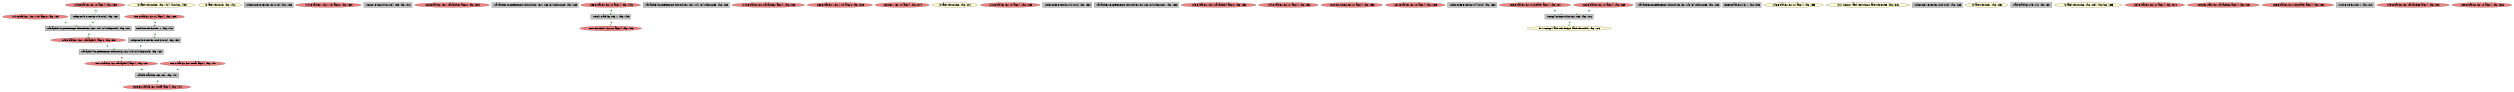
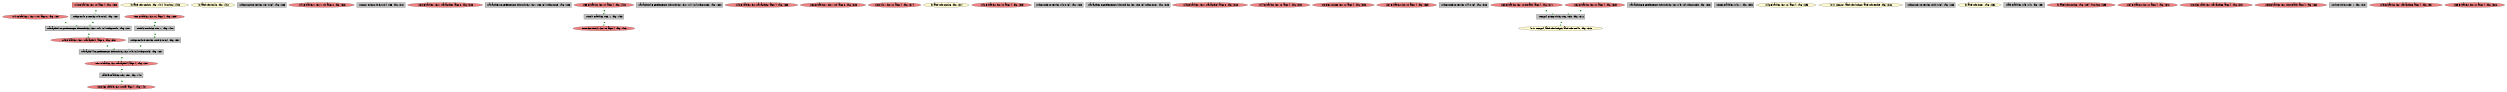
(95, 5) -> (95, 5)
(902, 5) -> (895, 5)
(1742, 5) -> (1734, 5)
(2088, 5) -> (2081, 5)
(155, 28) -> (155, 28)
(193, 64) -> none
